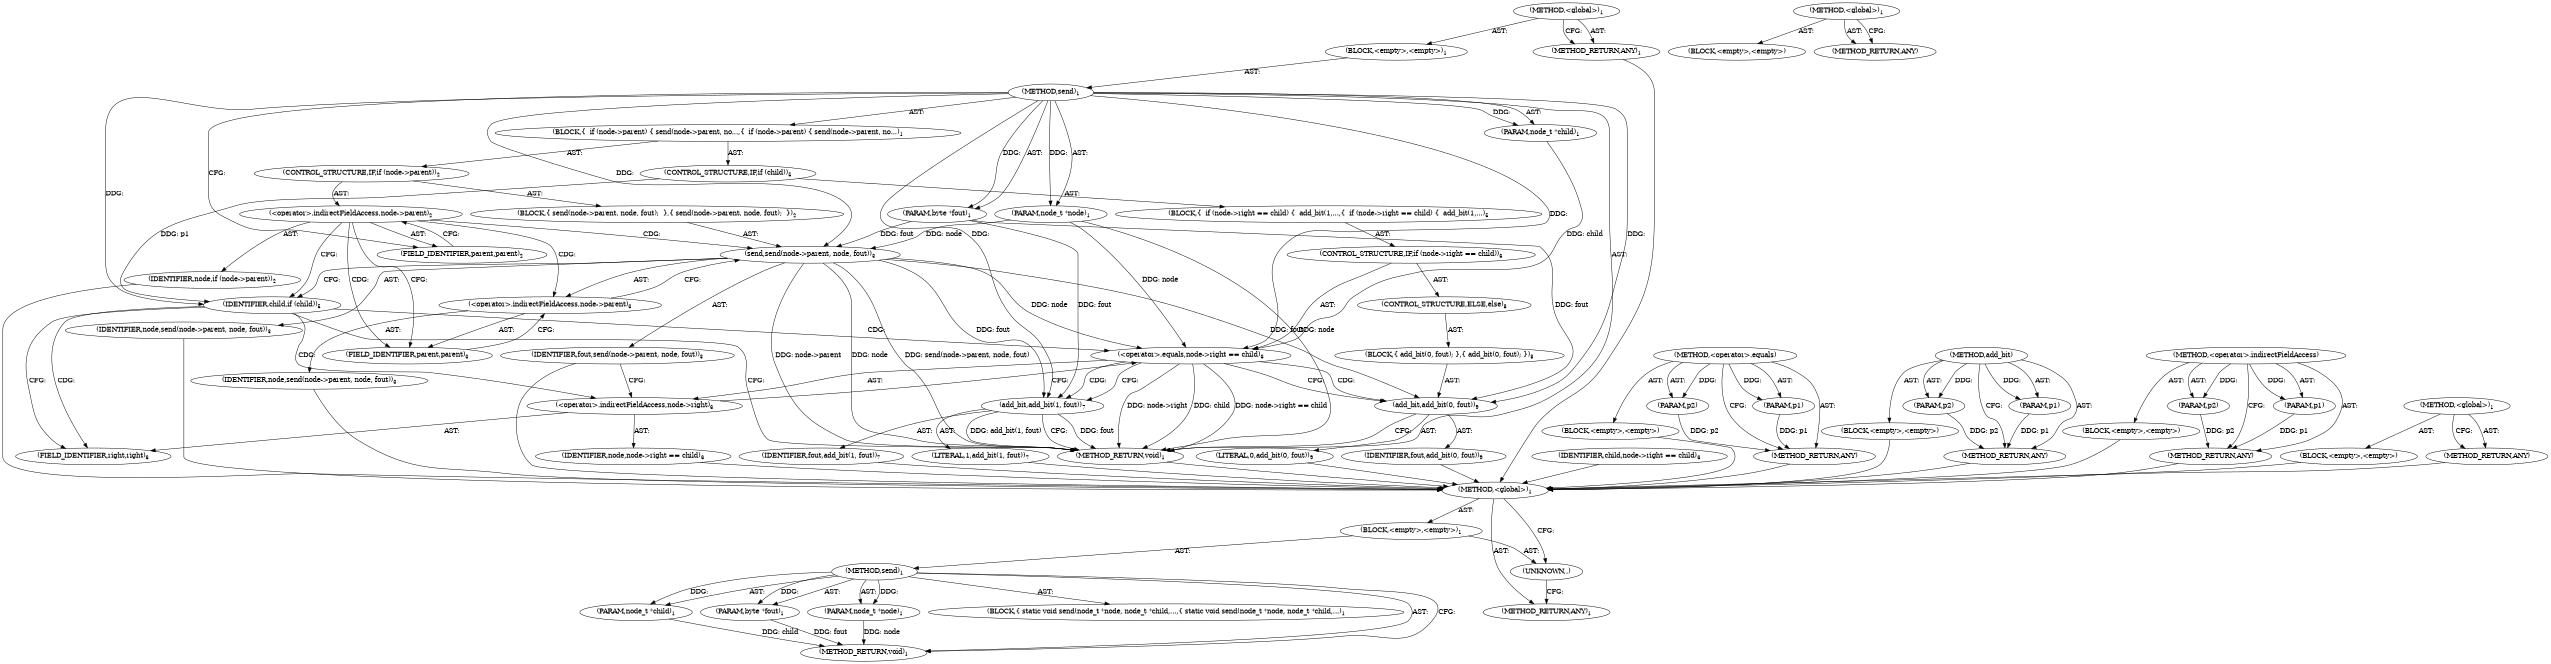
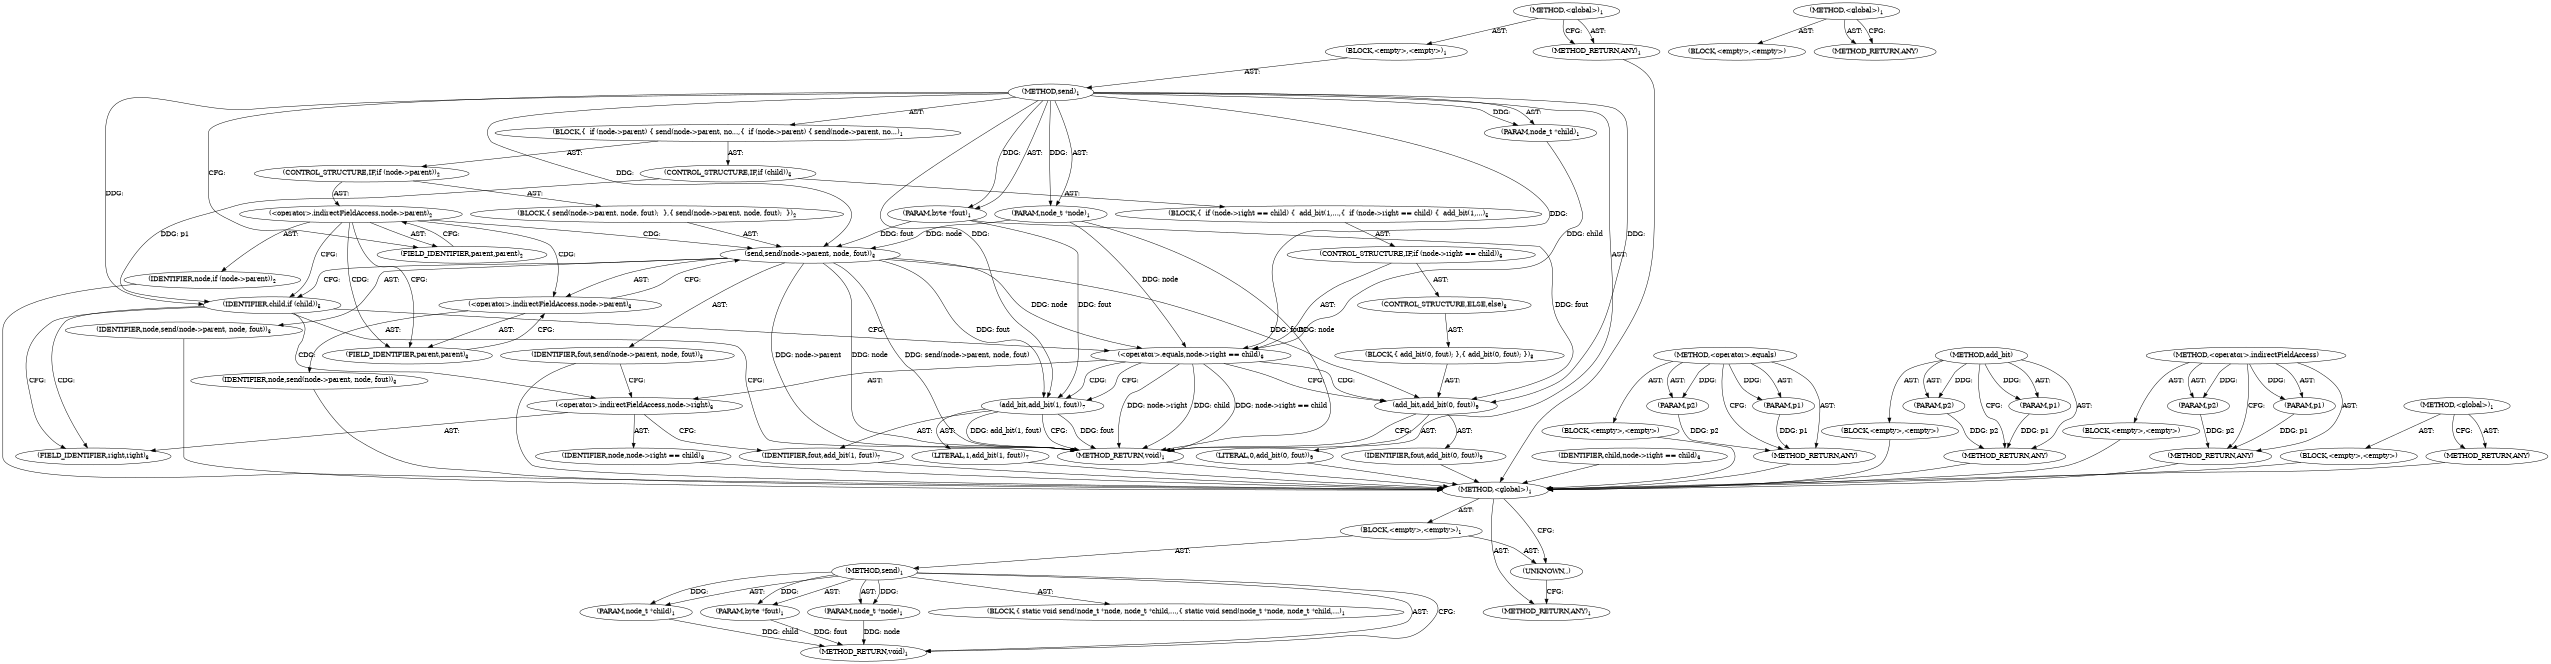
(878, 330) -> (878, 330)
(916, 386) -> (696, 443)
